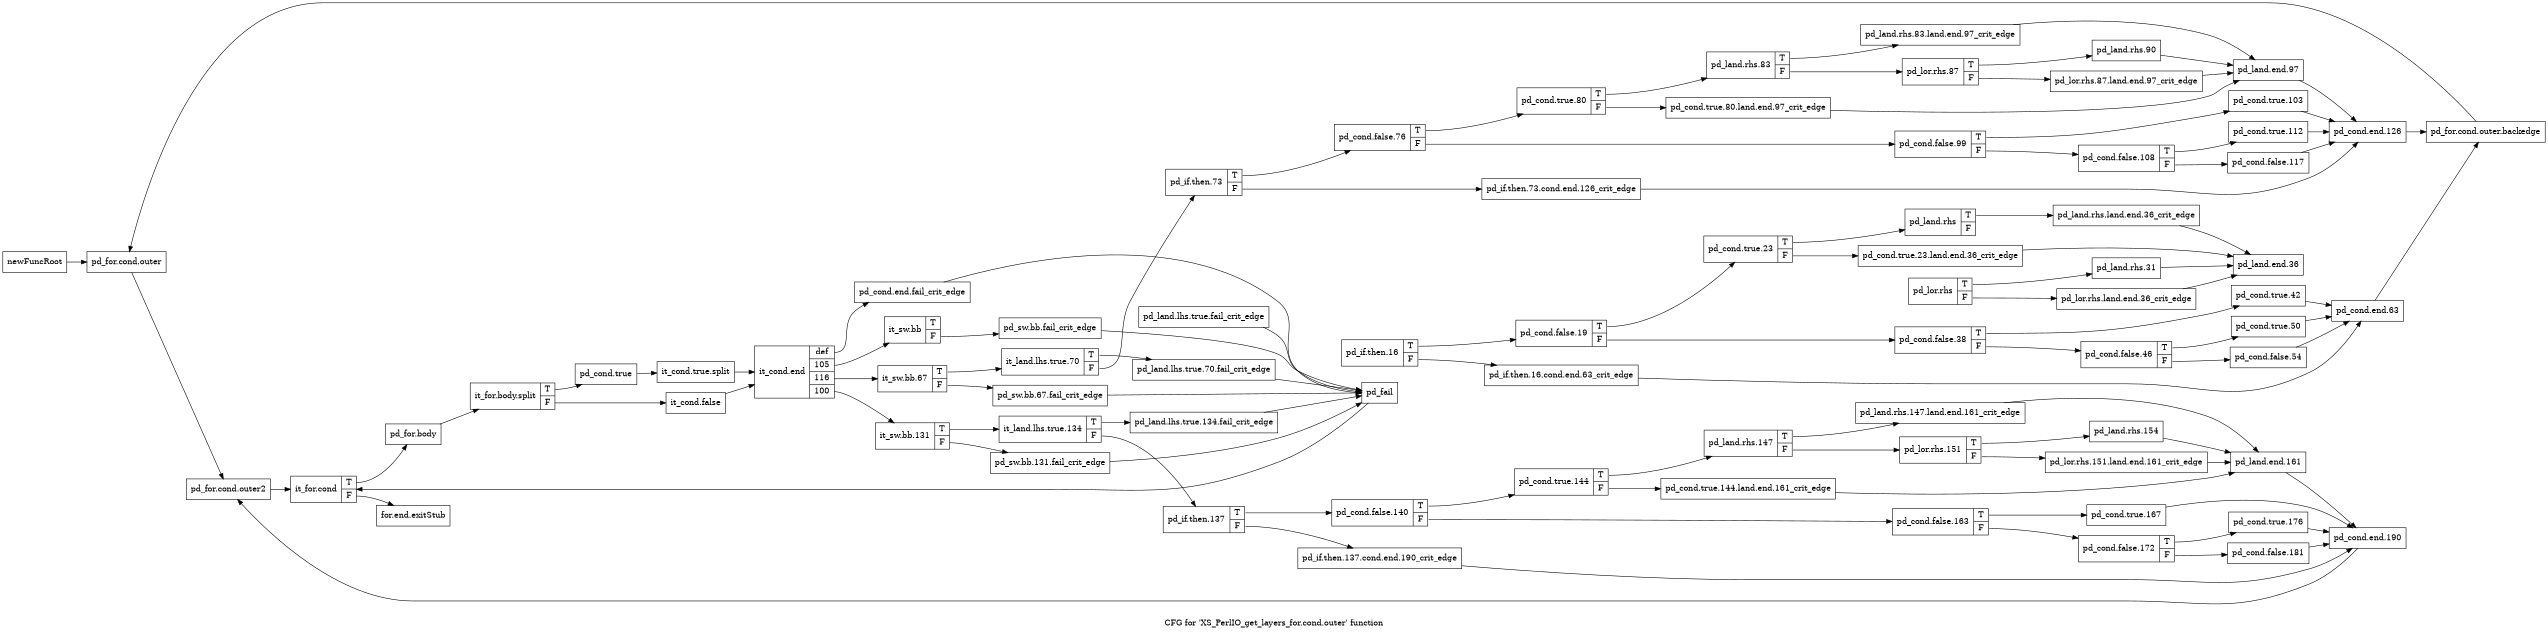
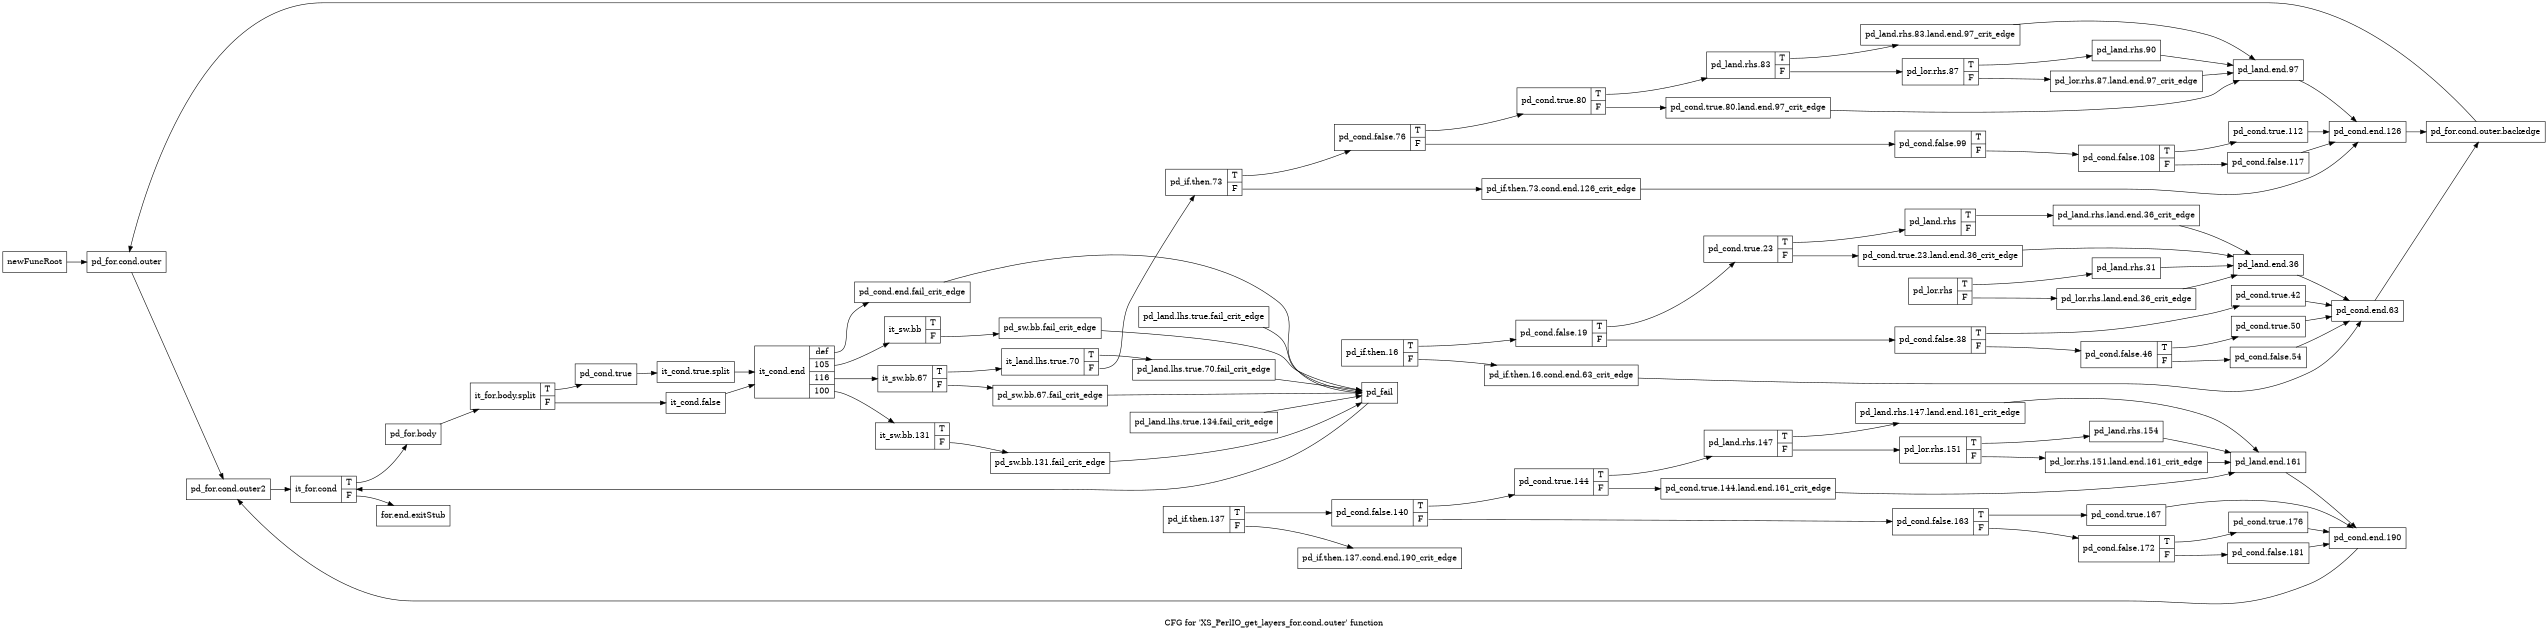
(2268, 101) -> none
none -> (2321, 286)
(1050, 429) -> none
(1907, 580) -> none
